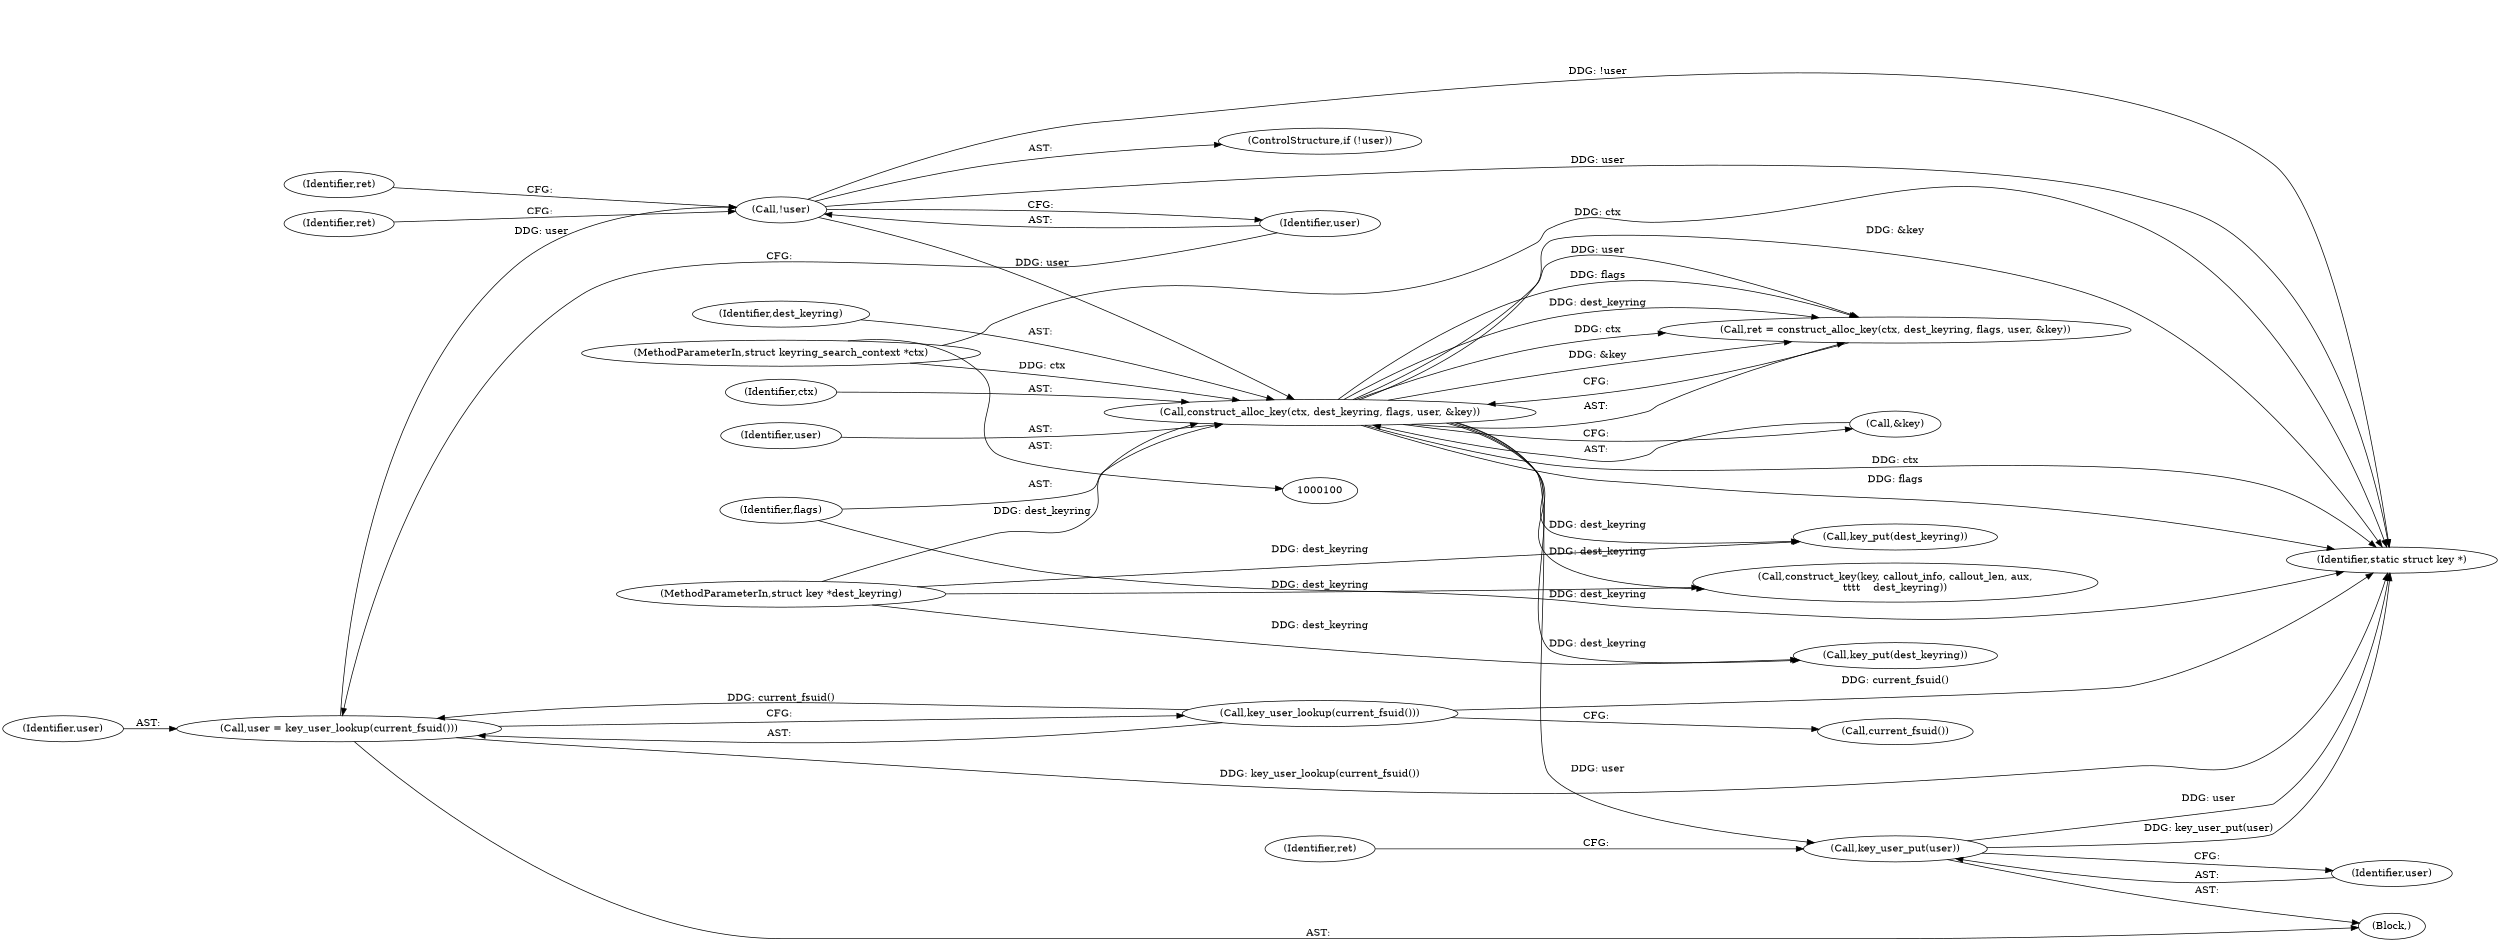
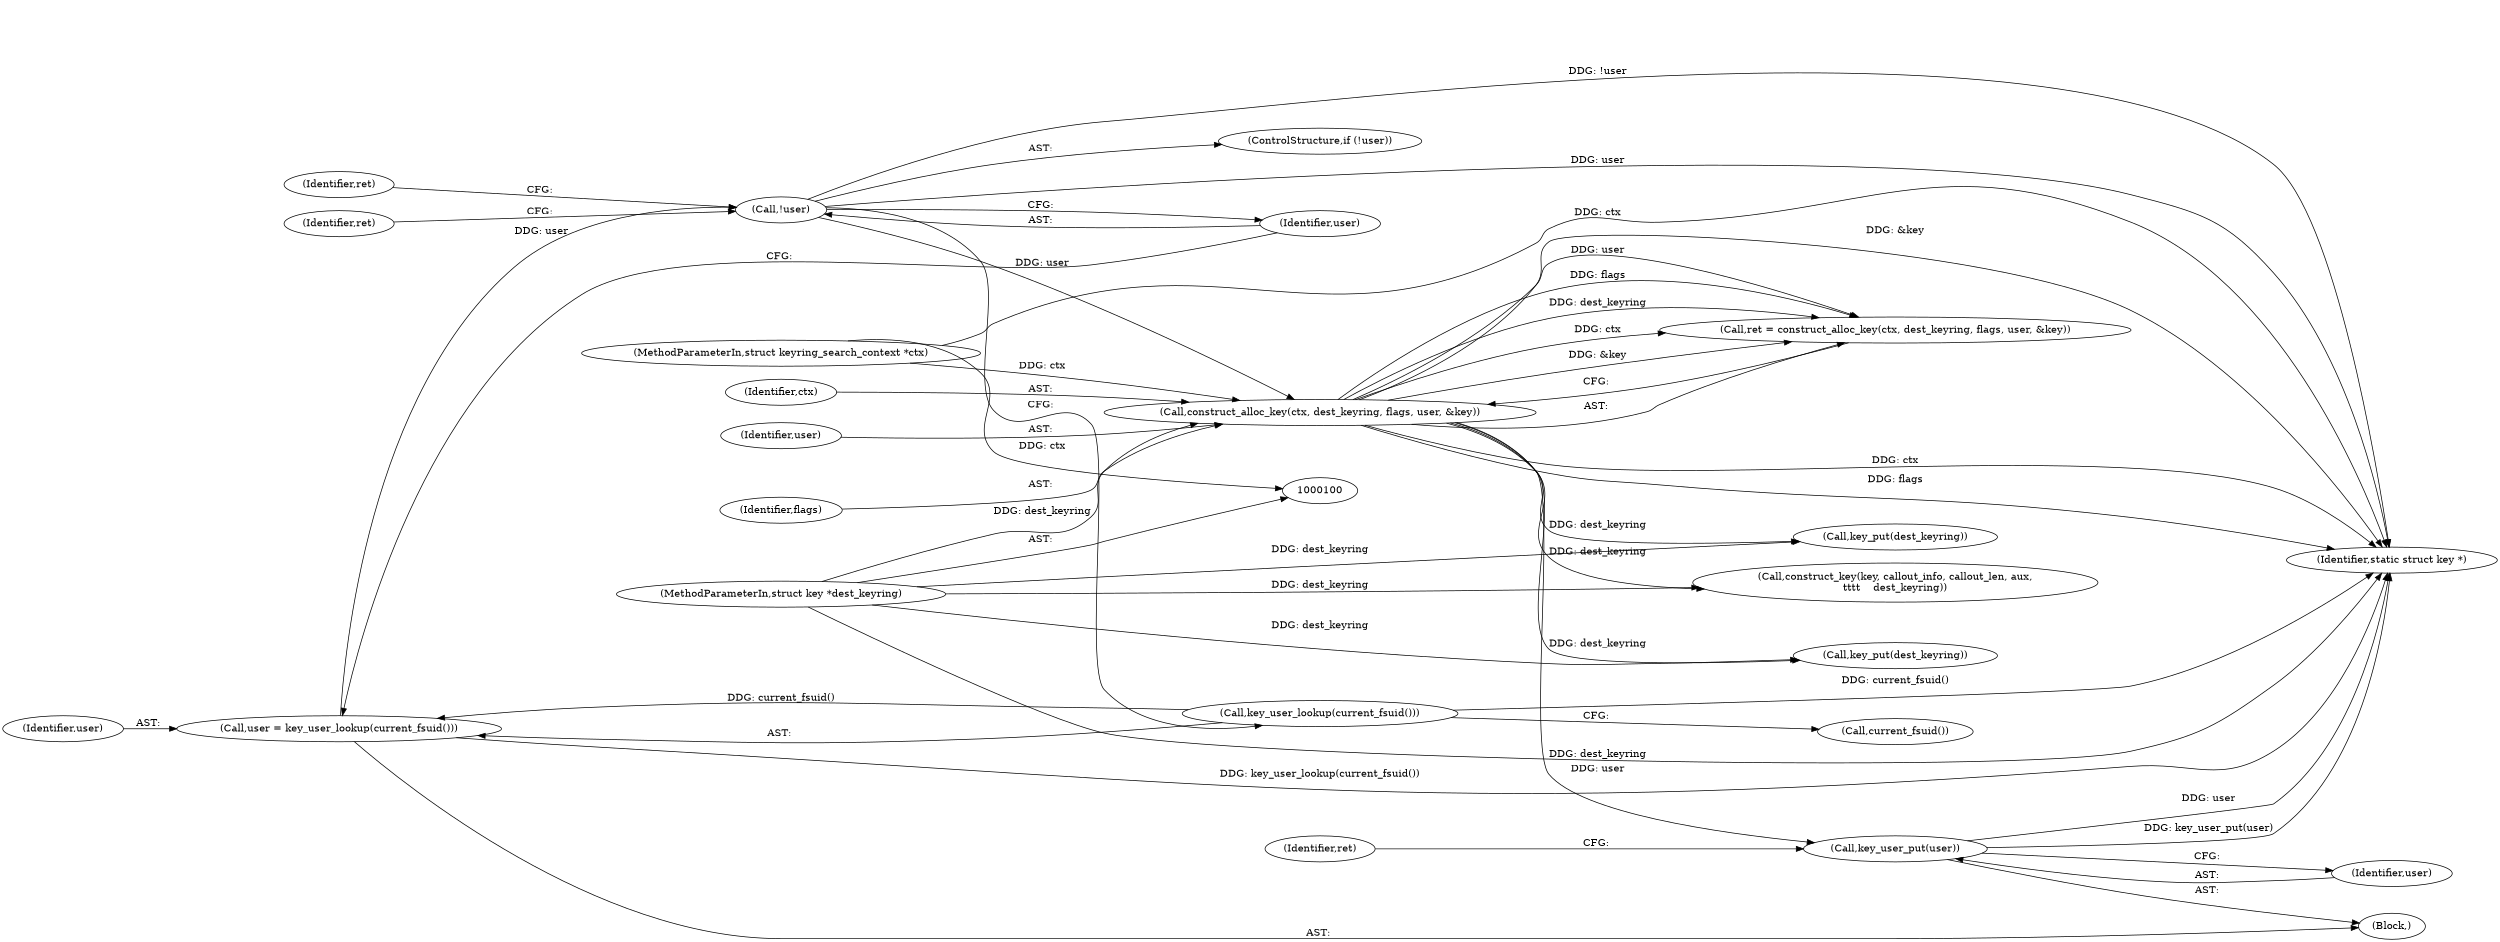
(781, 314) -> none
(1895, 424) -> none
(1042, 446) -> (1042, 446)
none -> (1071, 549)
(1576, 602) -> (1610, 760)
(838, 721) -> (1092, 426)
